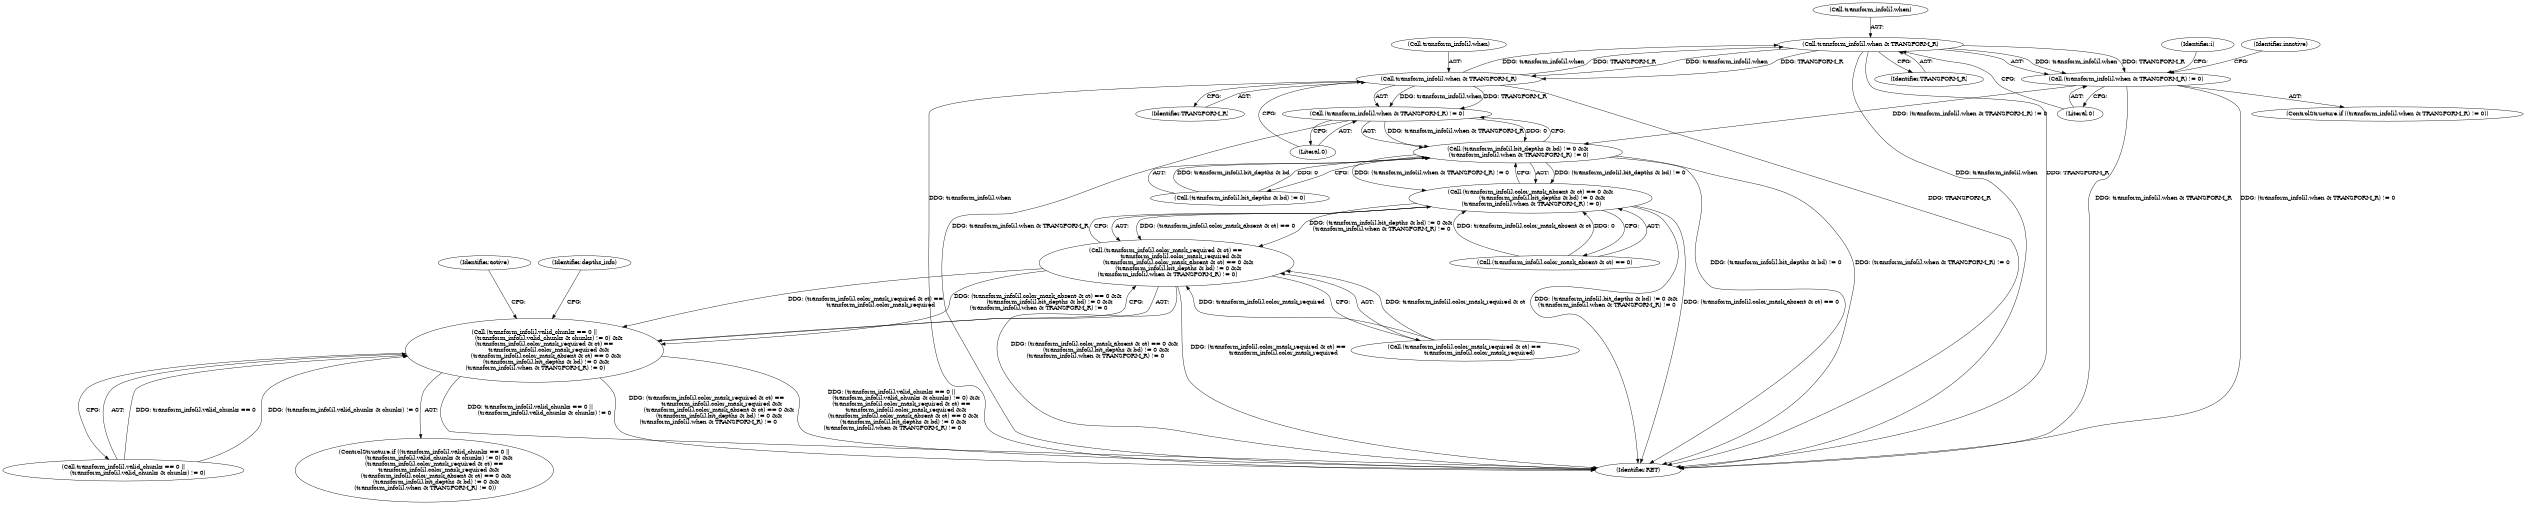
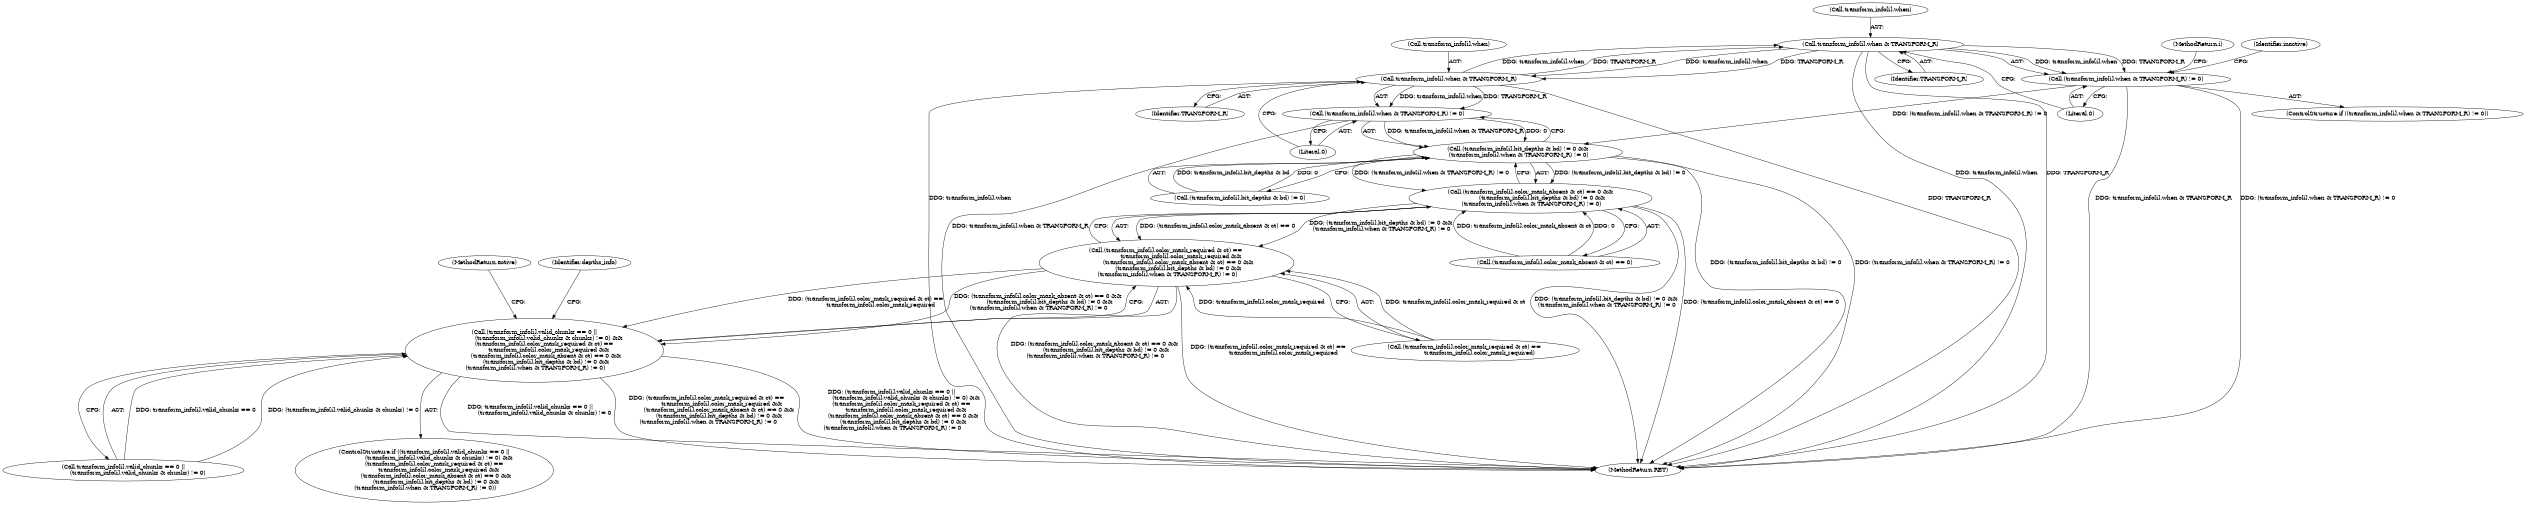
(2198, 45) -> (2198, 45)
(485, 263) -> (485, 263)
(1638, 470) -> (1638, 470)
